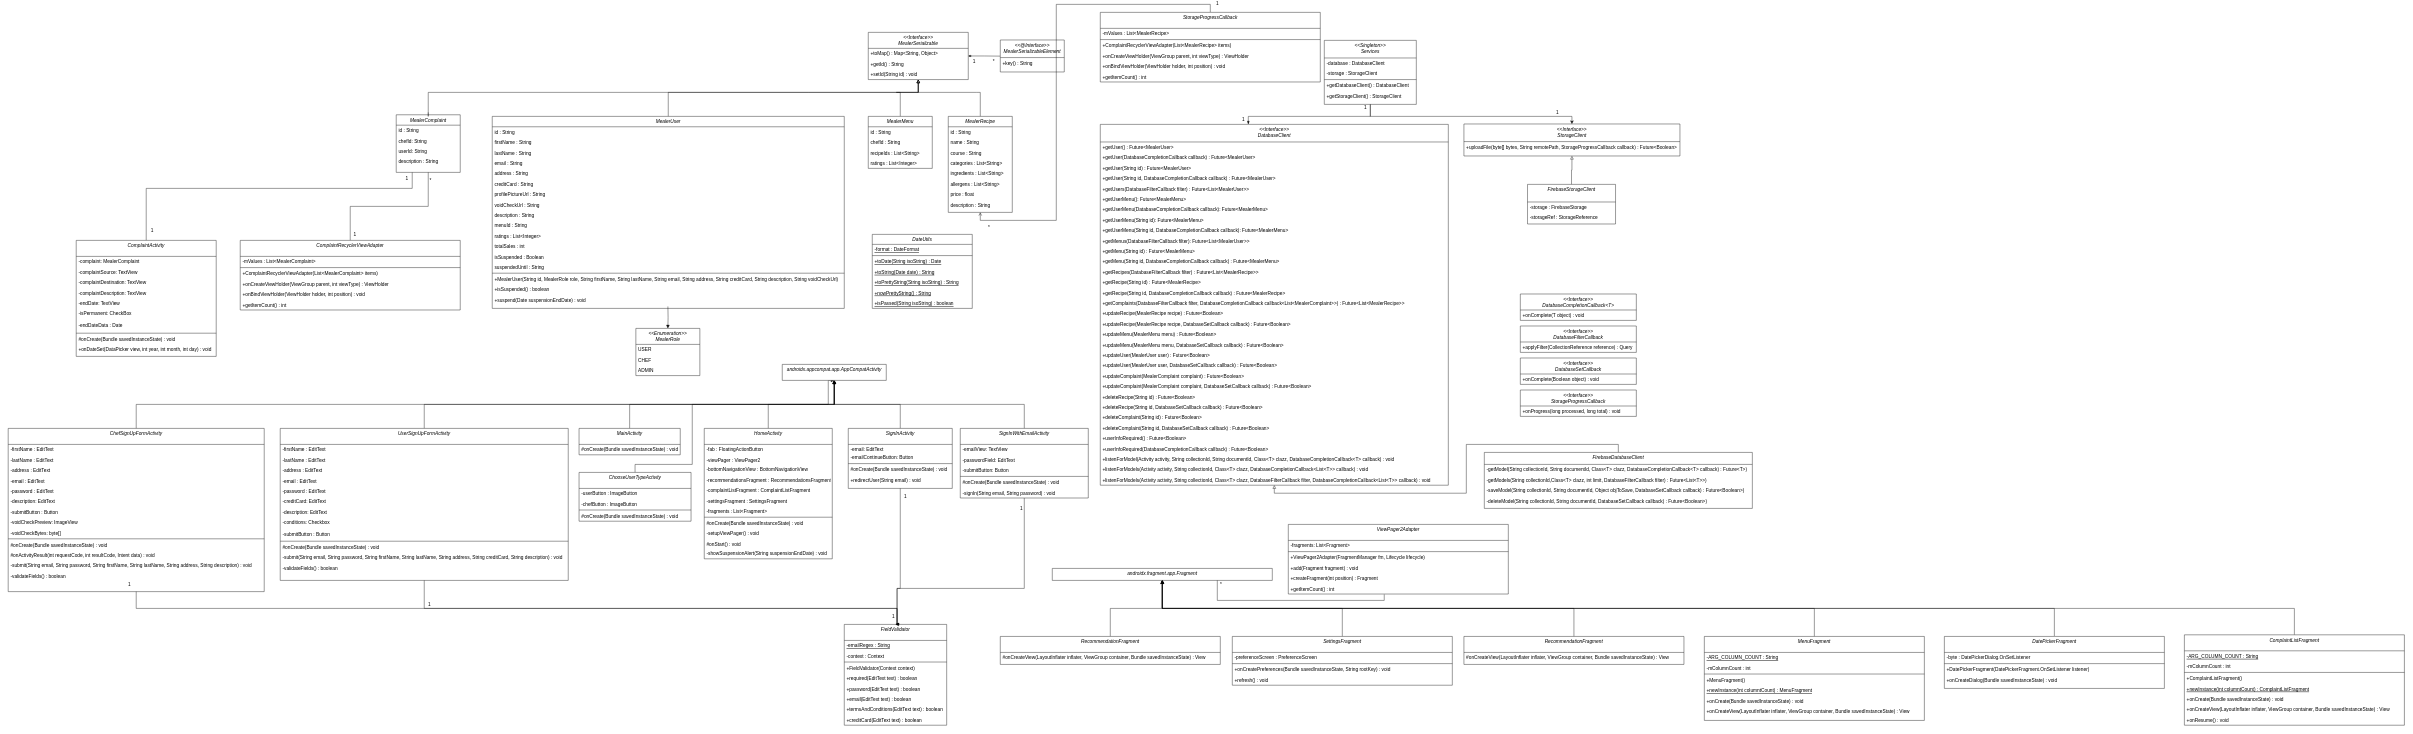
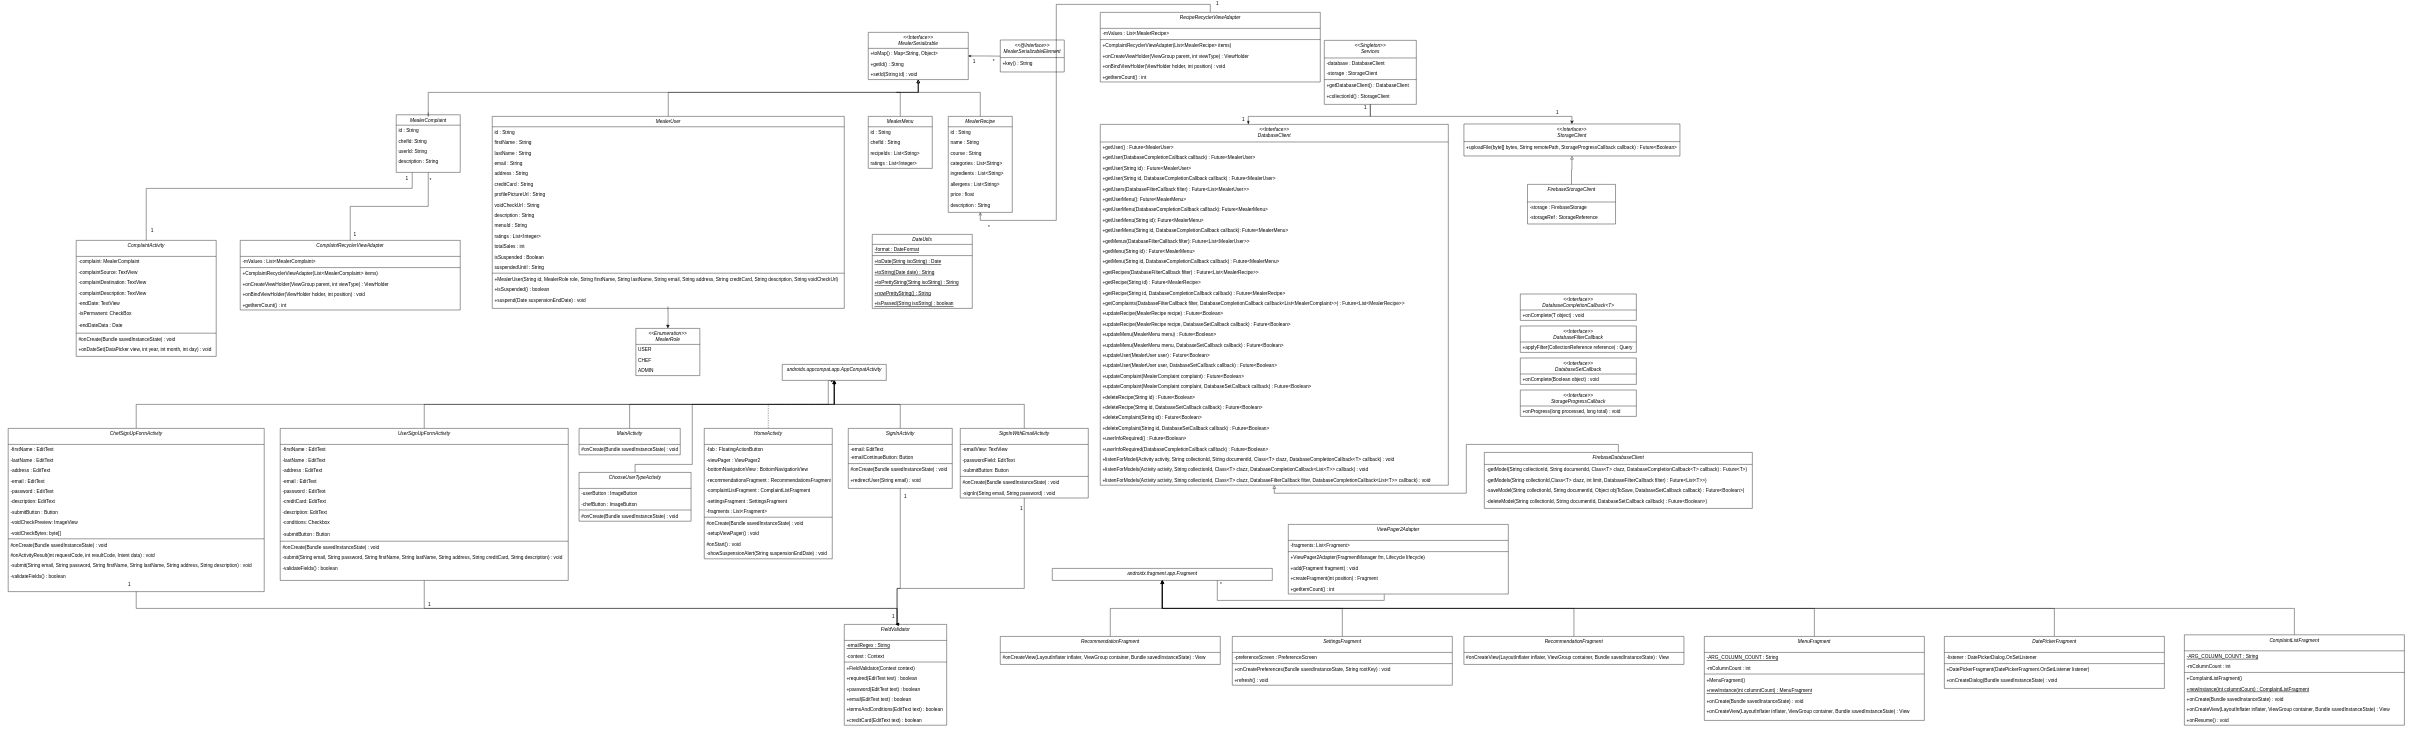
(1210, 18) -> (1210, 18)
(1369, 96) -> (1363, 96)
(768, 417) -> (768, 417)
(1992, 658) -> (1997, 658)
